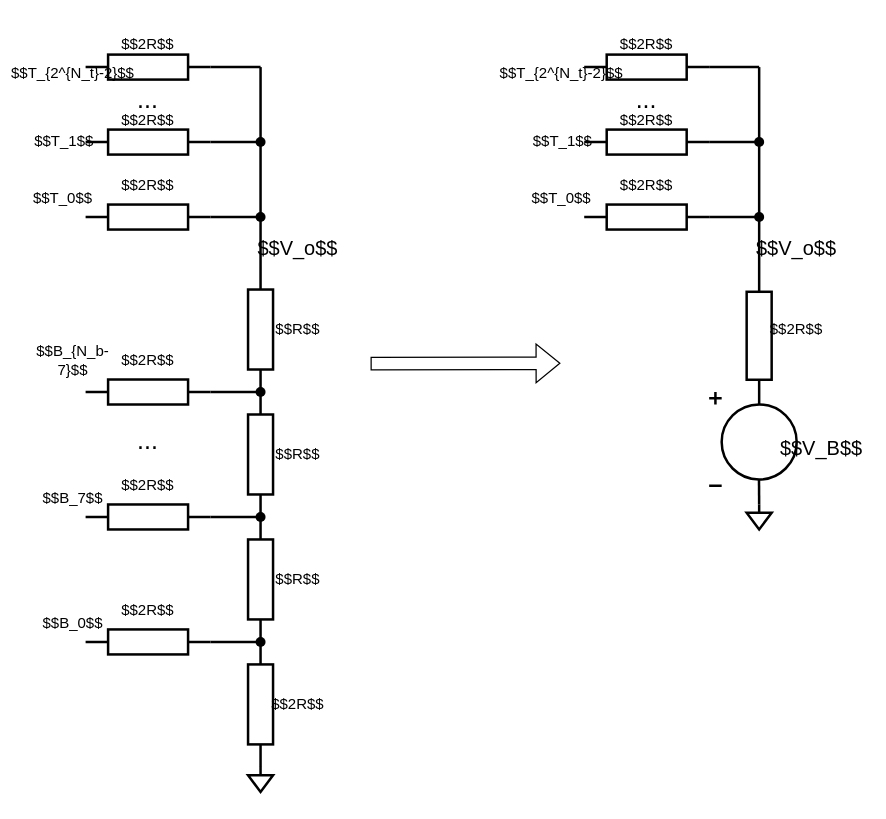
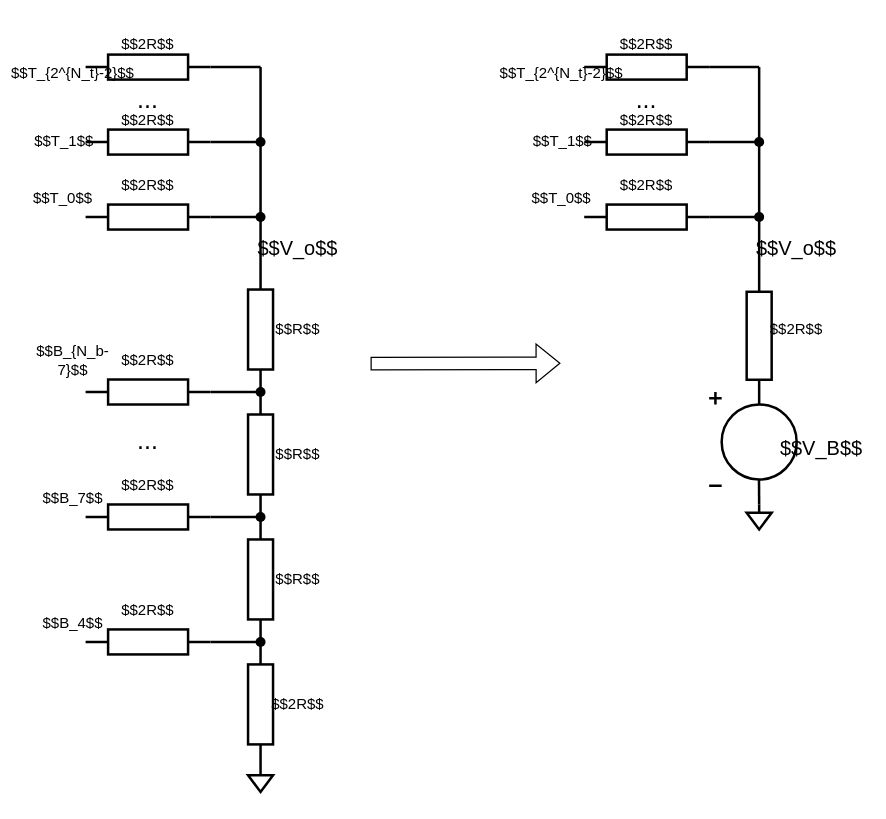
(73, 623) -> (73, 623)
